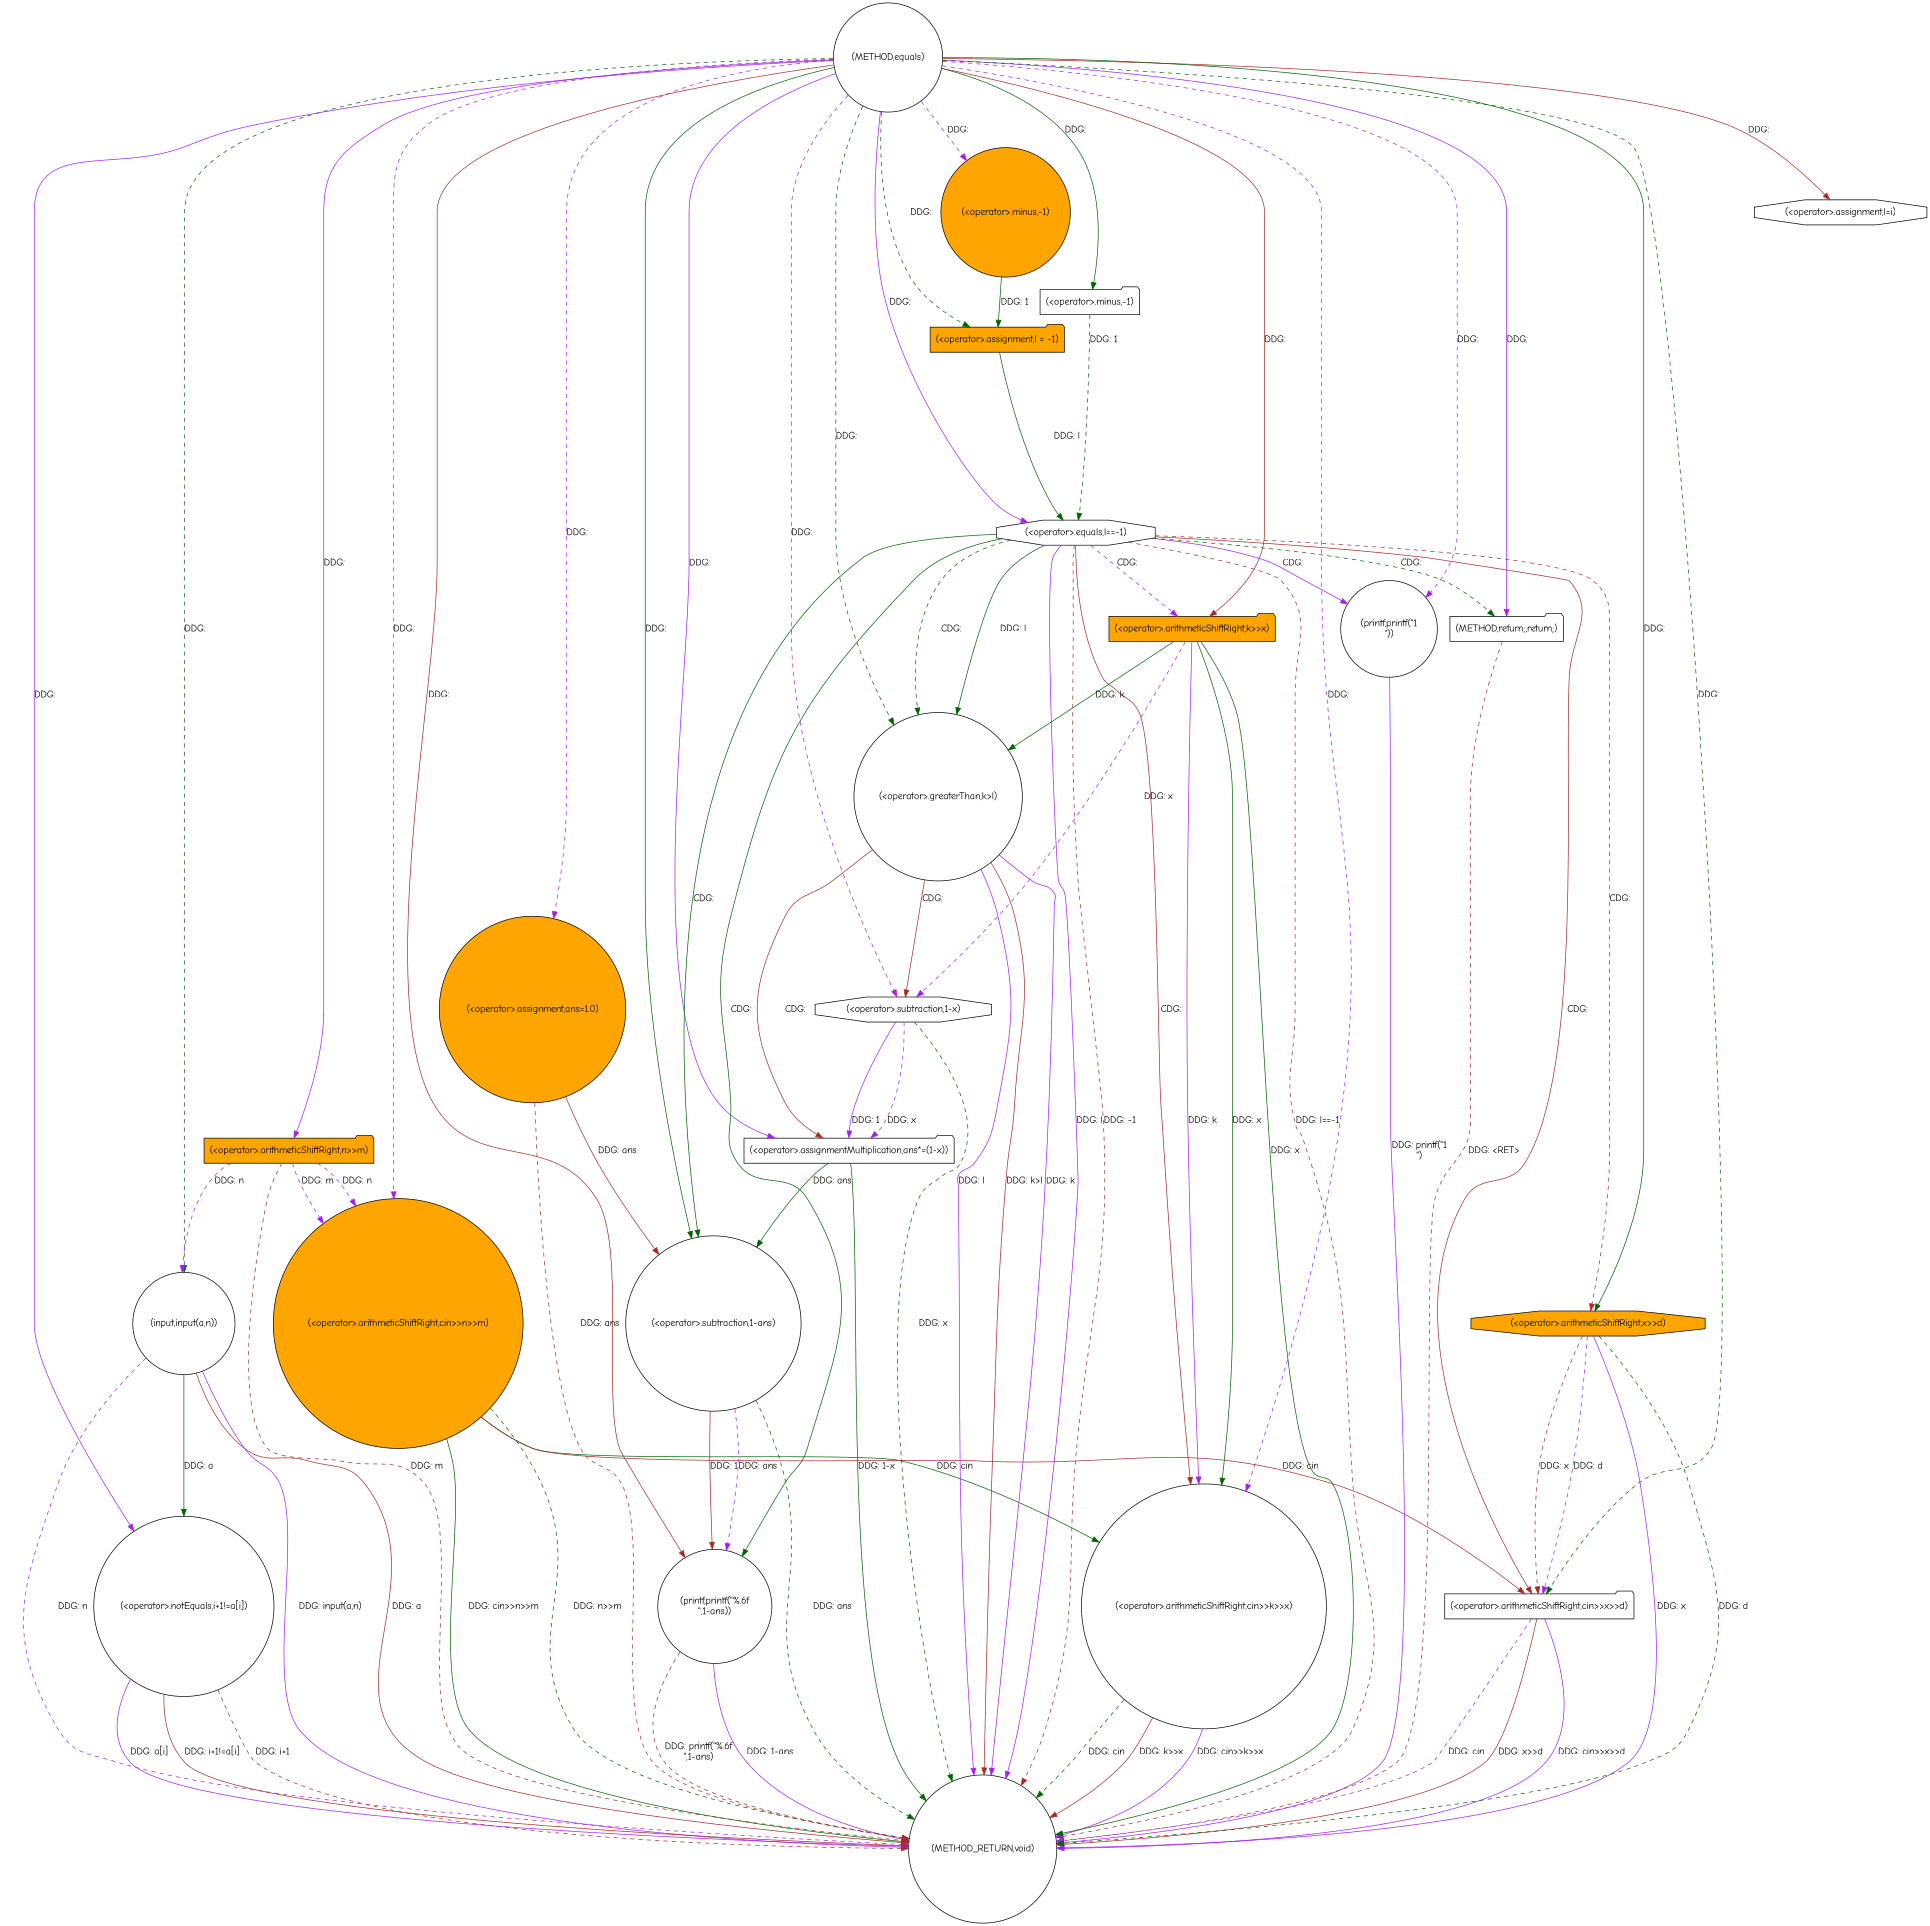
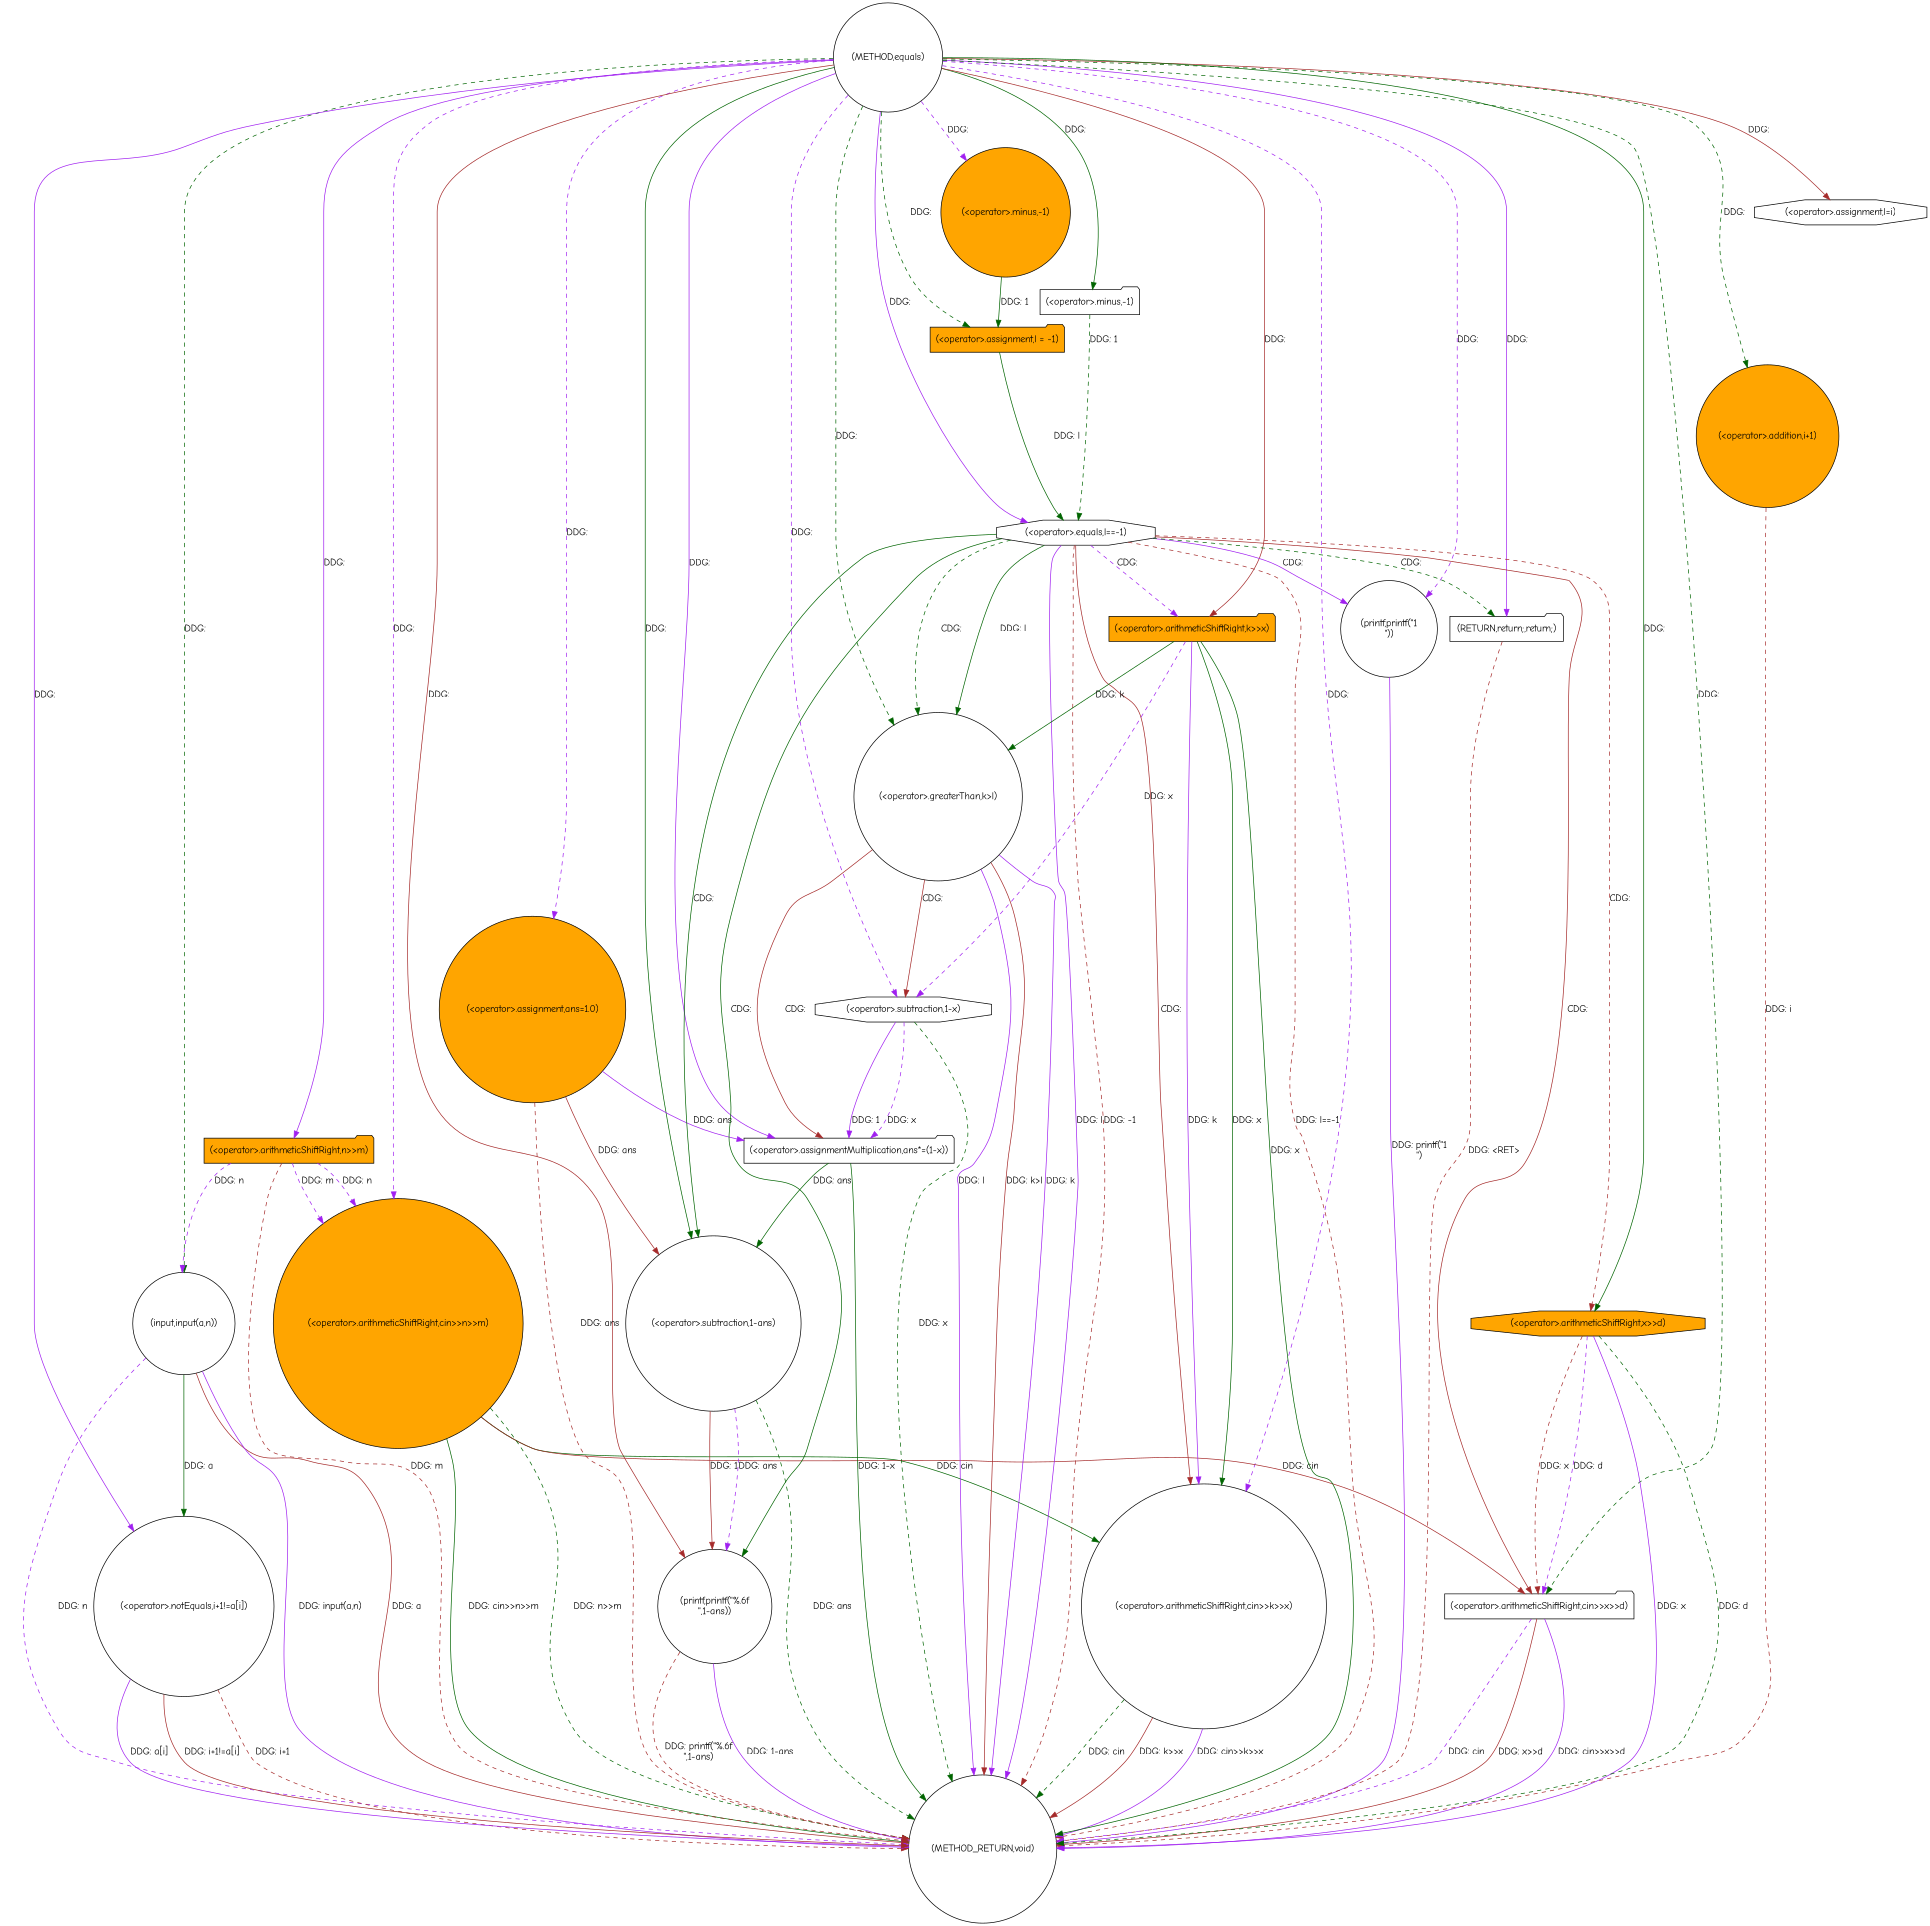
none -> (1768, 436)
(1507, 629) -> (1507, 629)
none -> (659, 1109)
